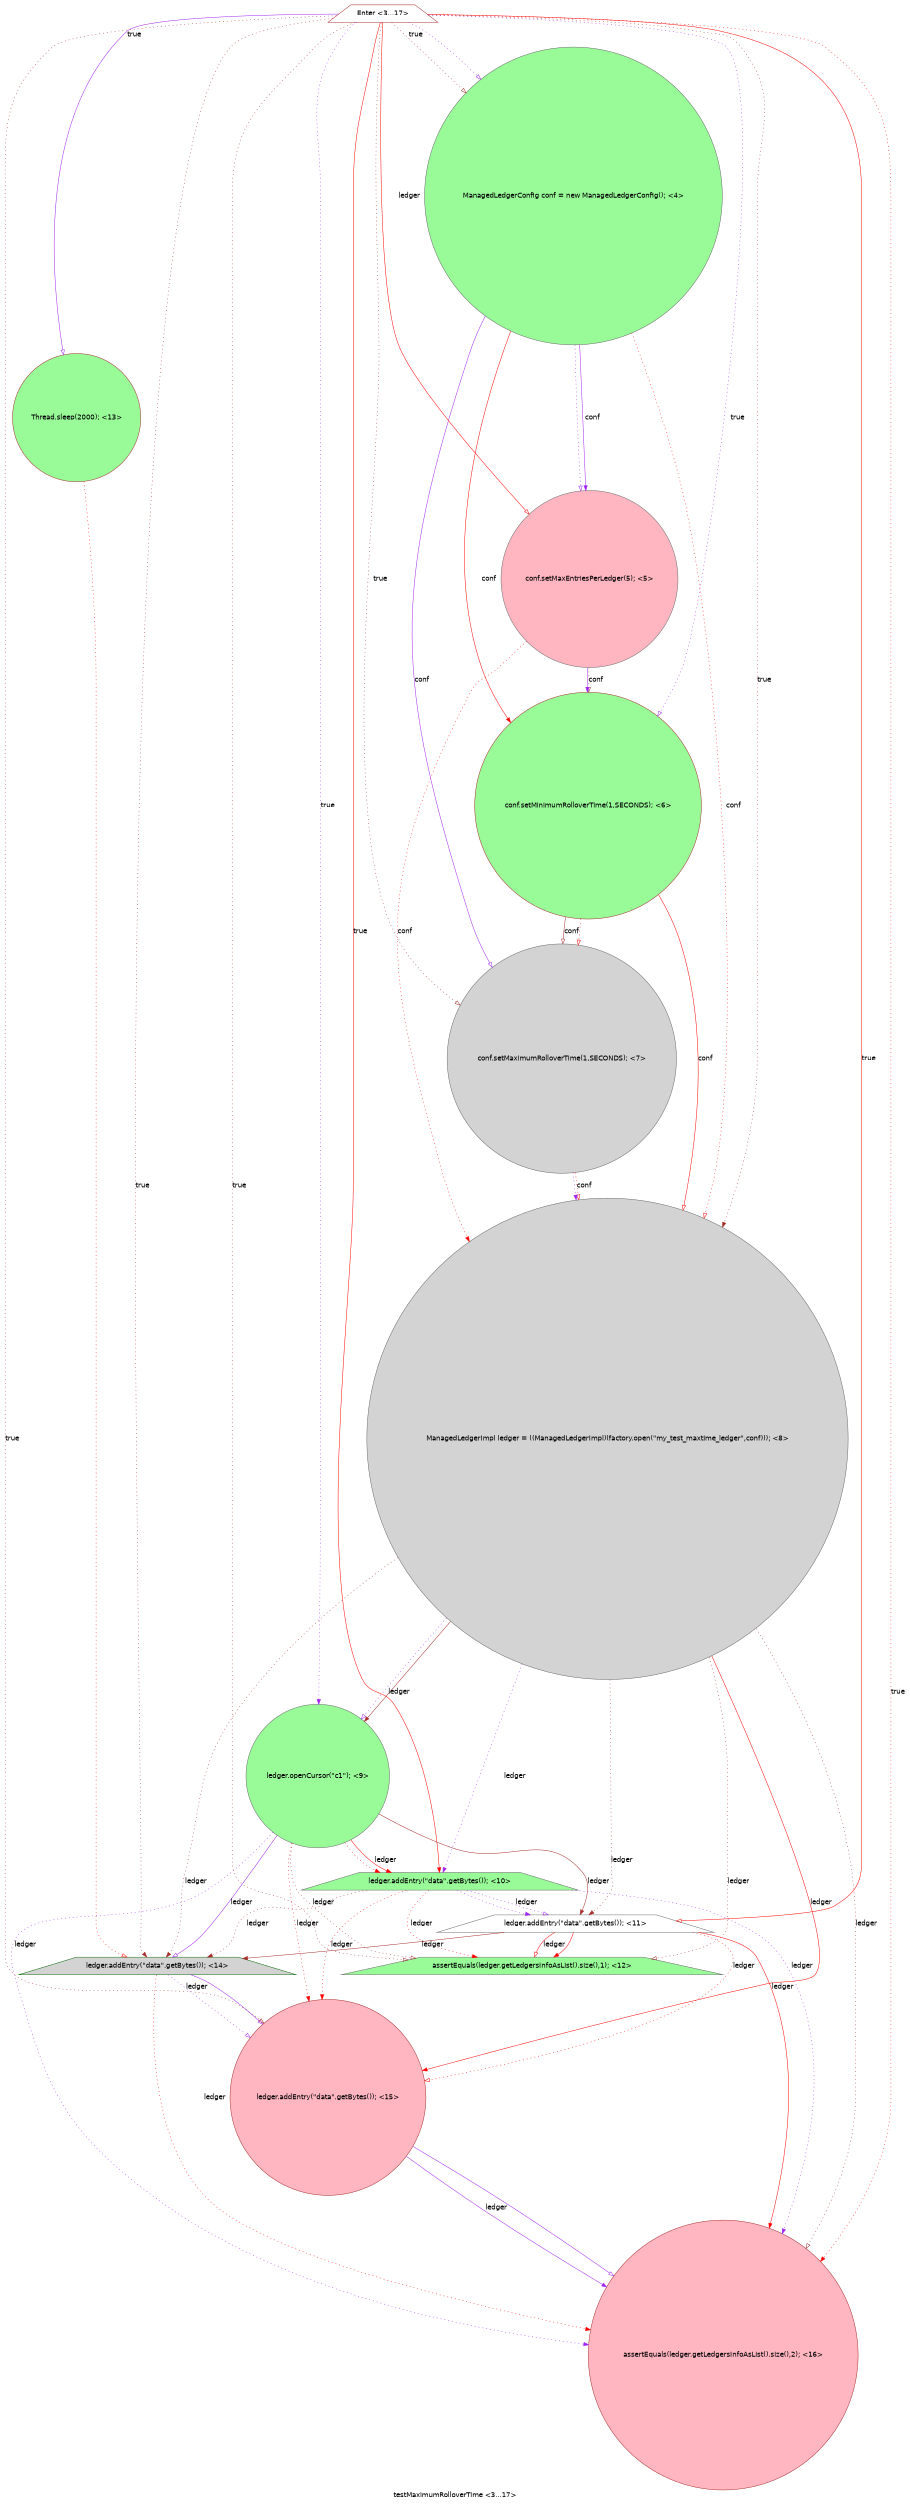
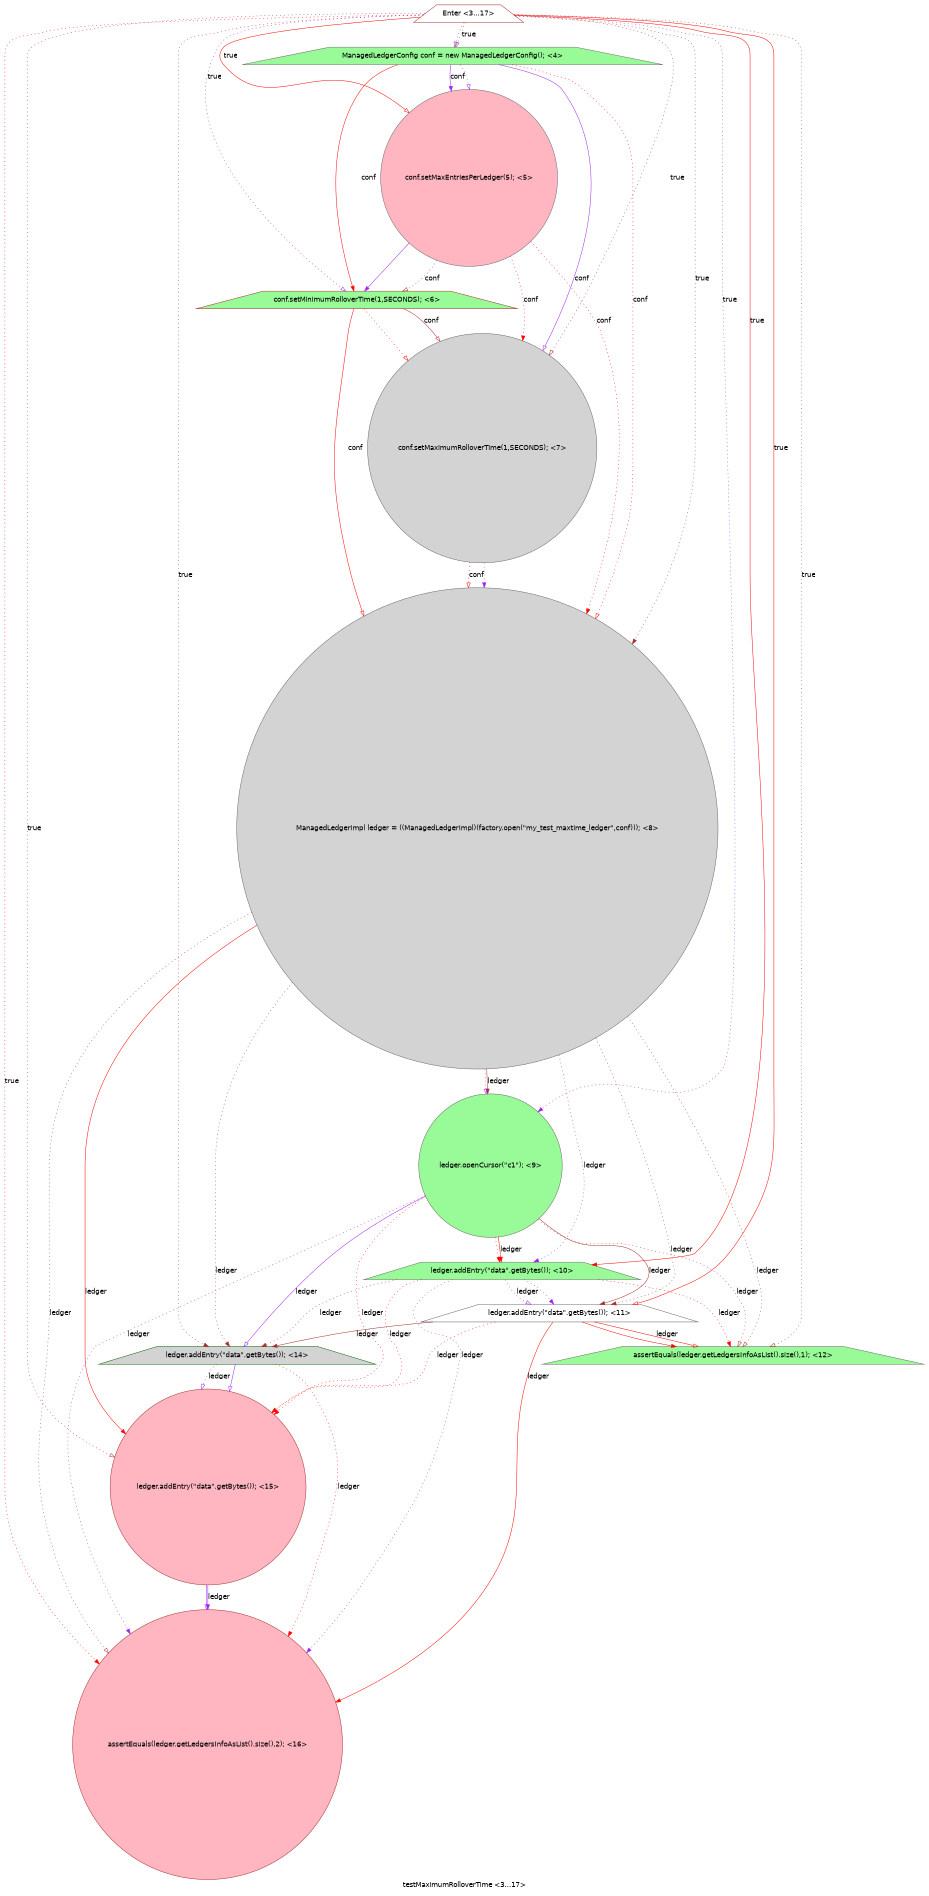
(409, 196) -> (231, 56)
(573, 196) -> (453, 56)
none -> (522, 295)
(77, 418) -> none
(588, 806) -> (357, 300)
